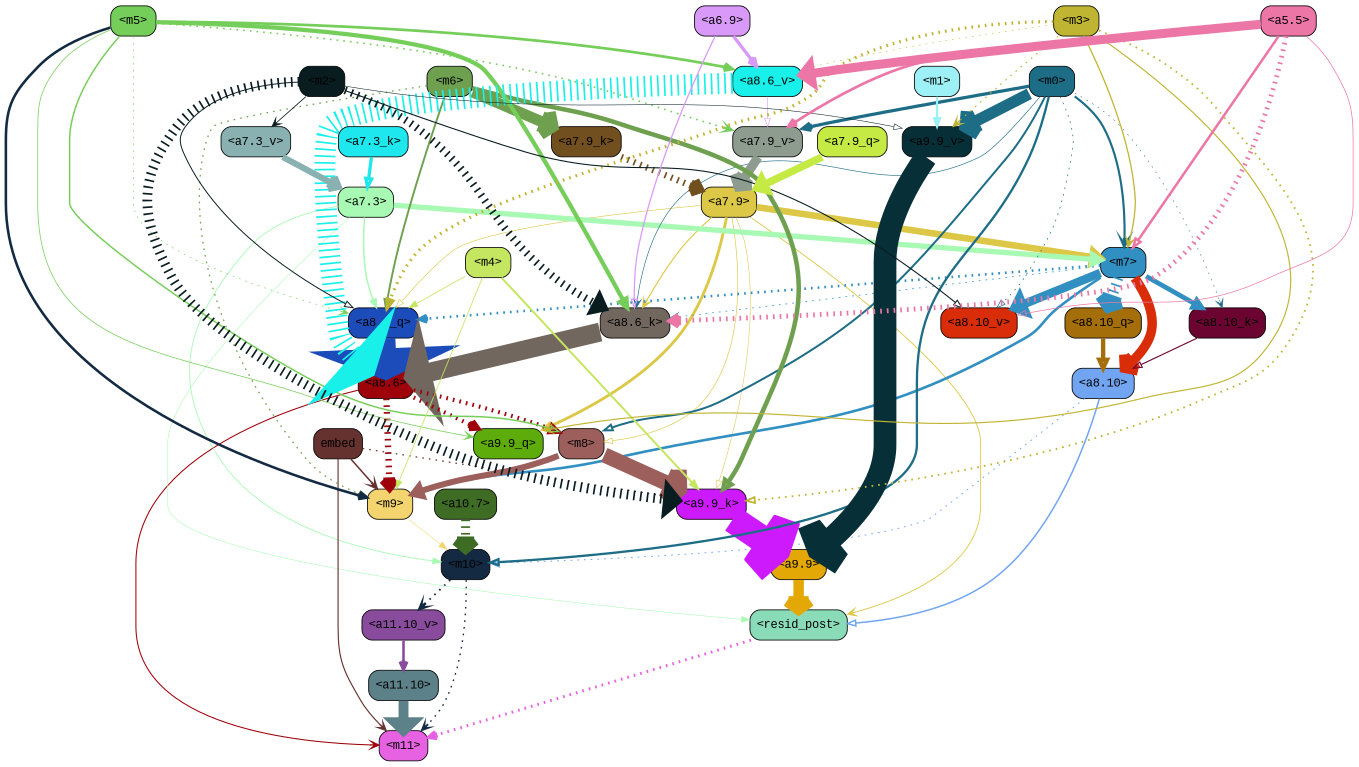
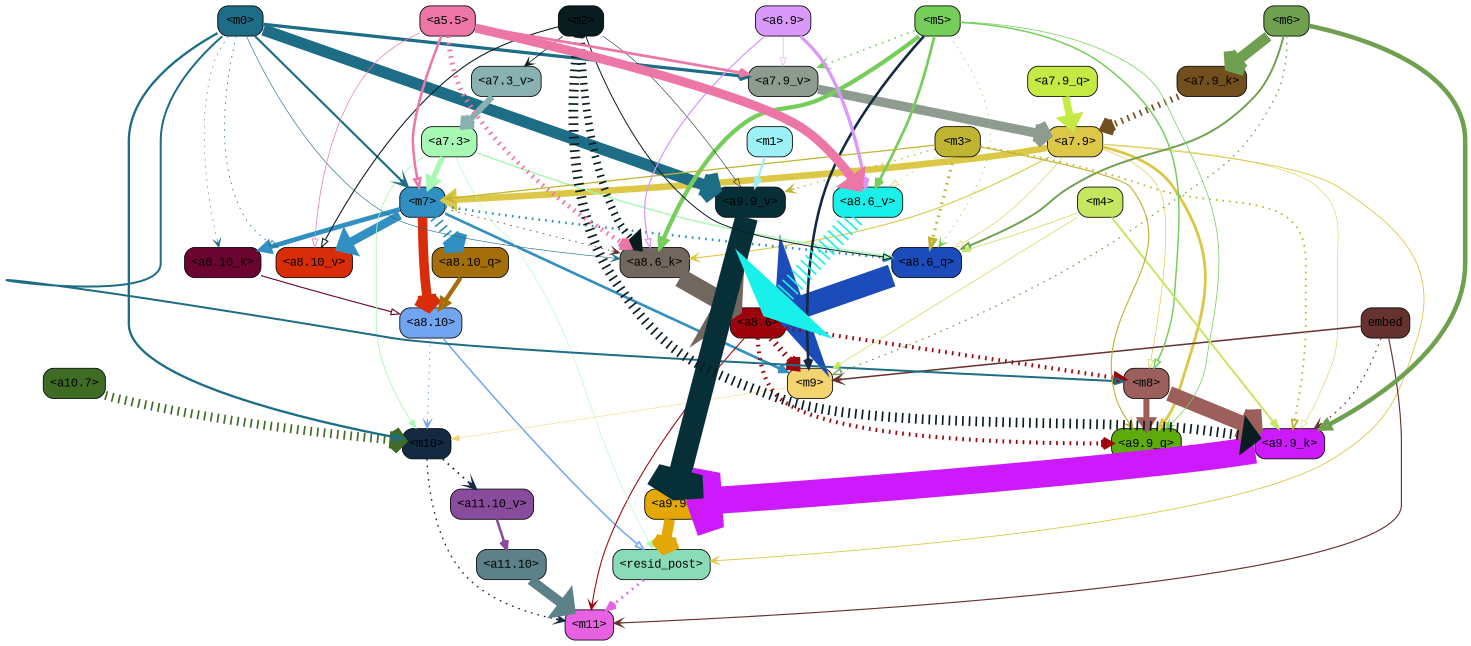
(768, 103) -> (783, 47)
(373, 142) -> none
(900, 290) -> (528, 230)
(525, 467) -> (1146, 409)
